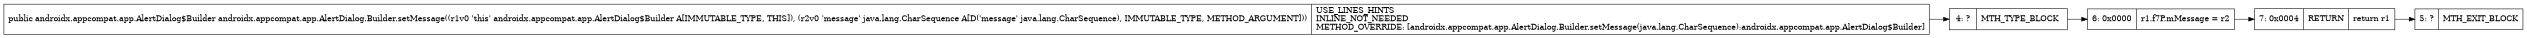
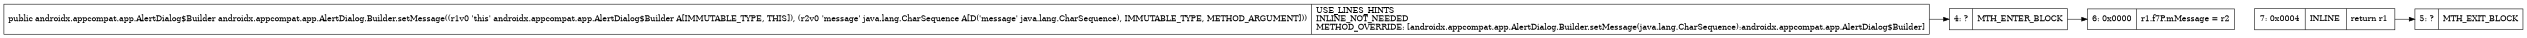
(2020, 19) -> (2020, 19)
(2242, 19) -> none
(2326, 19) -> (2325, 19)
